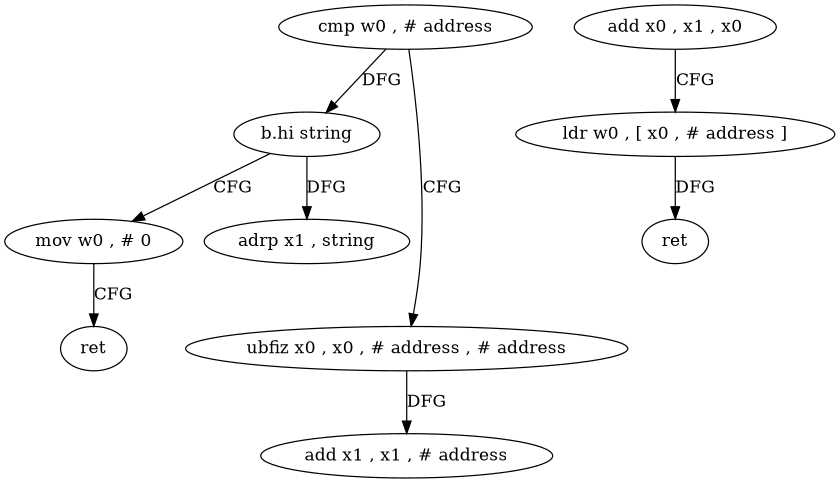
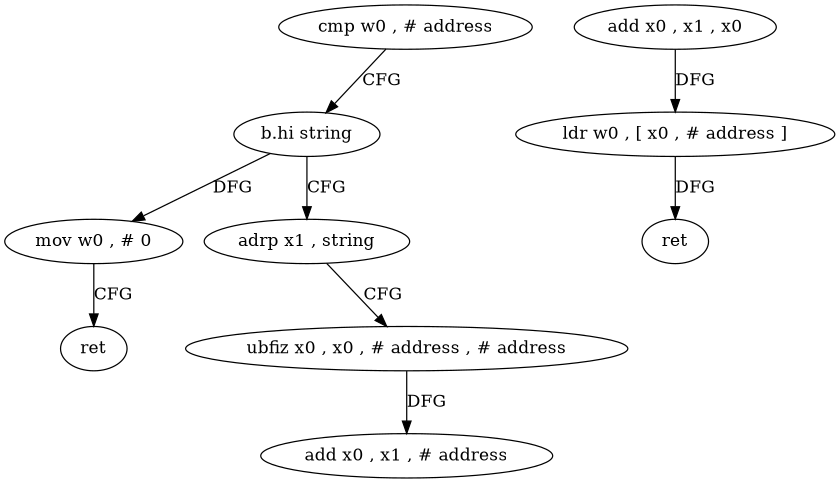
(382, 81) -> (382, 81)
(696, 81) -> (696, 81)
(421, 182) -> (352, 290)
(233, 188) -> (233, 188)
(327, 188) -> (327, 188)
(407, 456) -> (407, 456)
